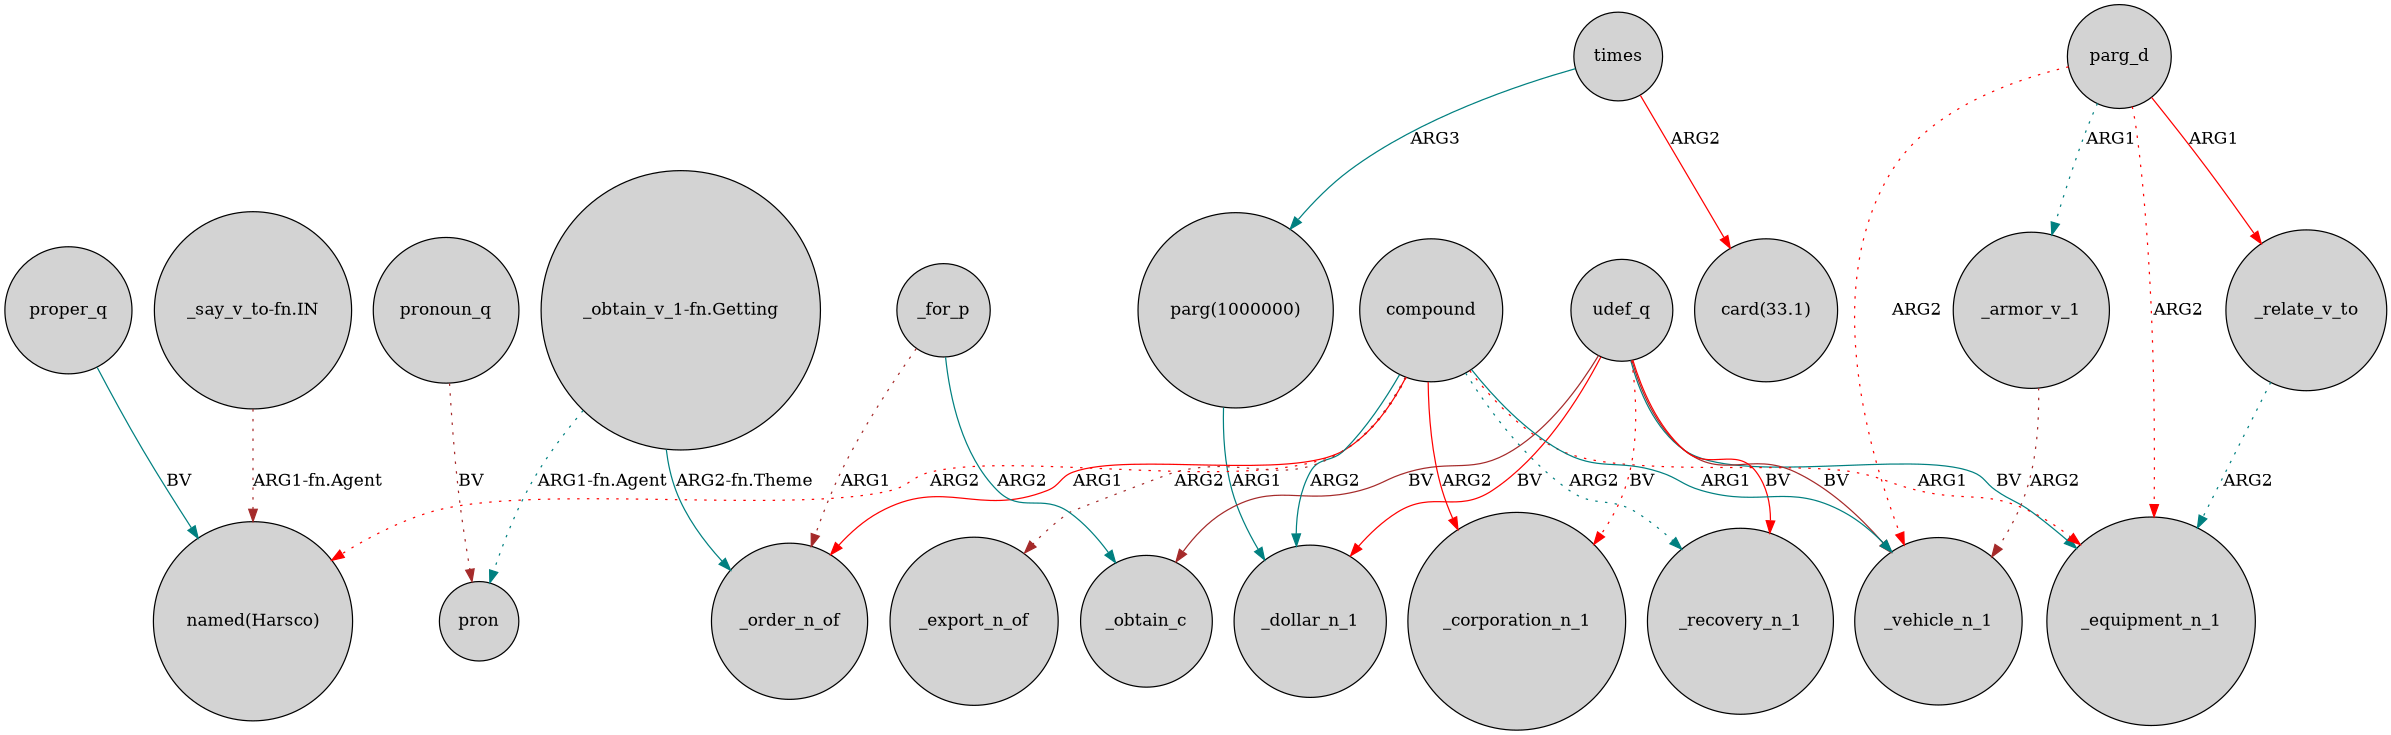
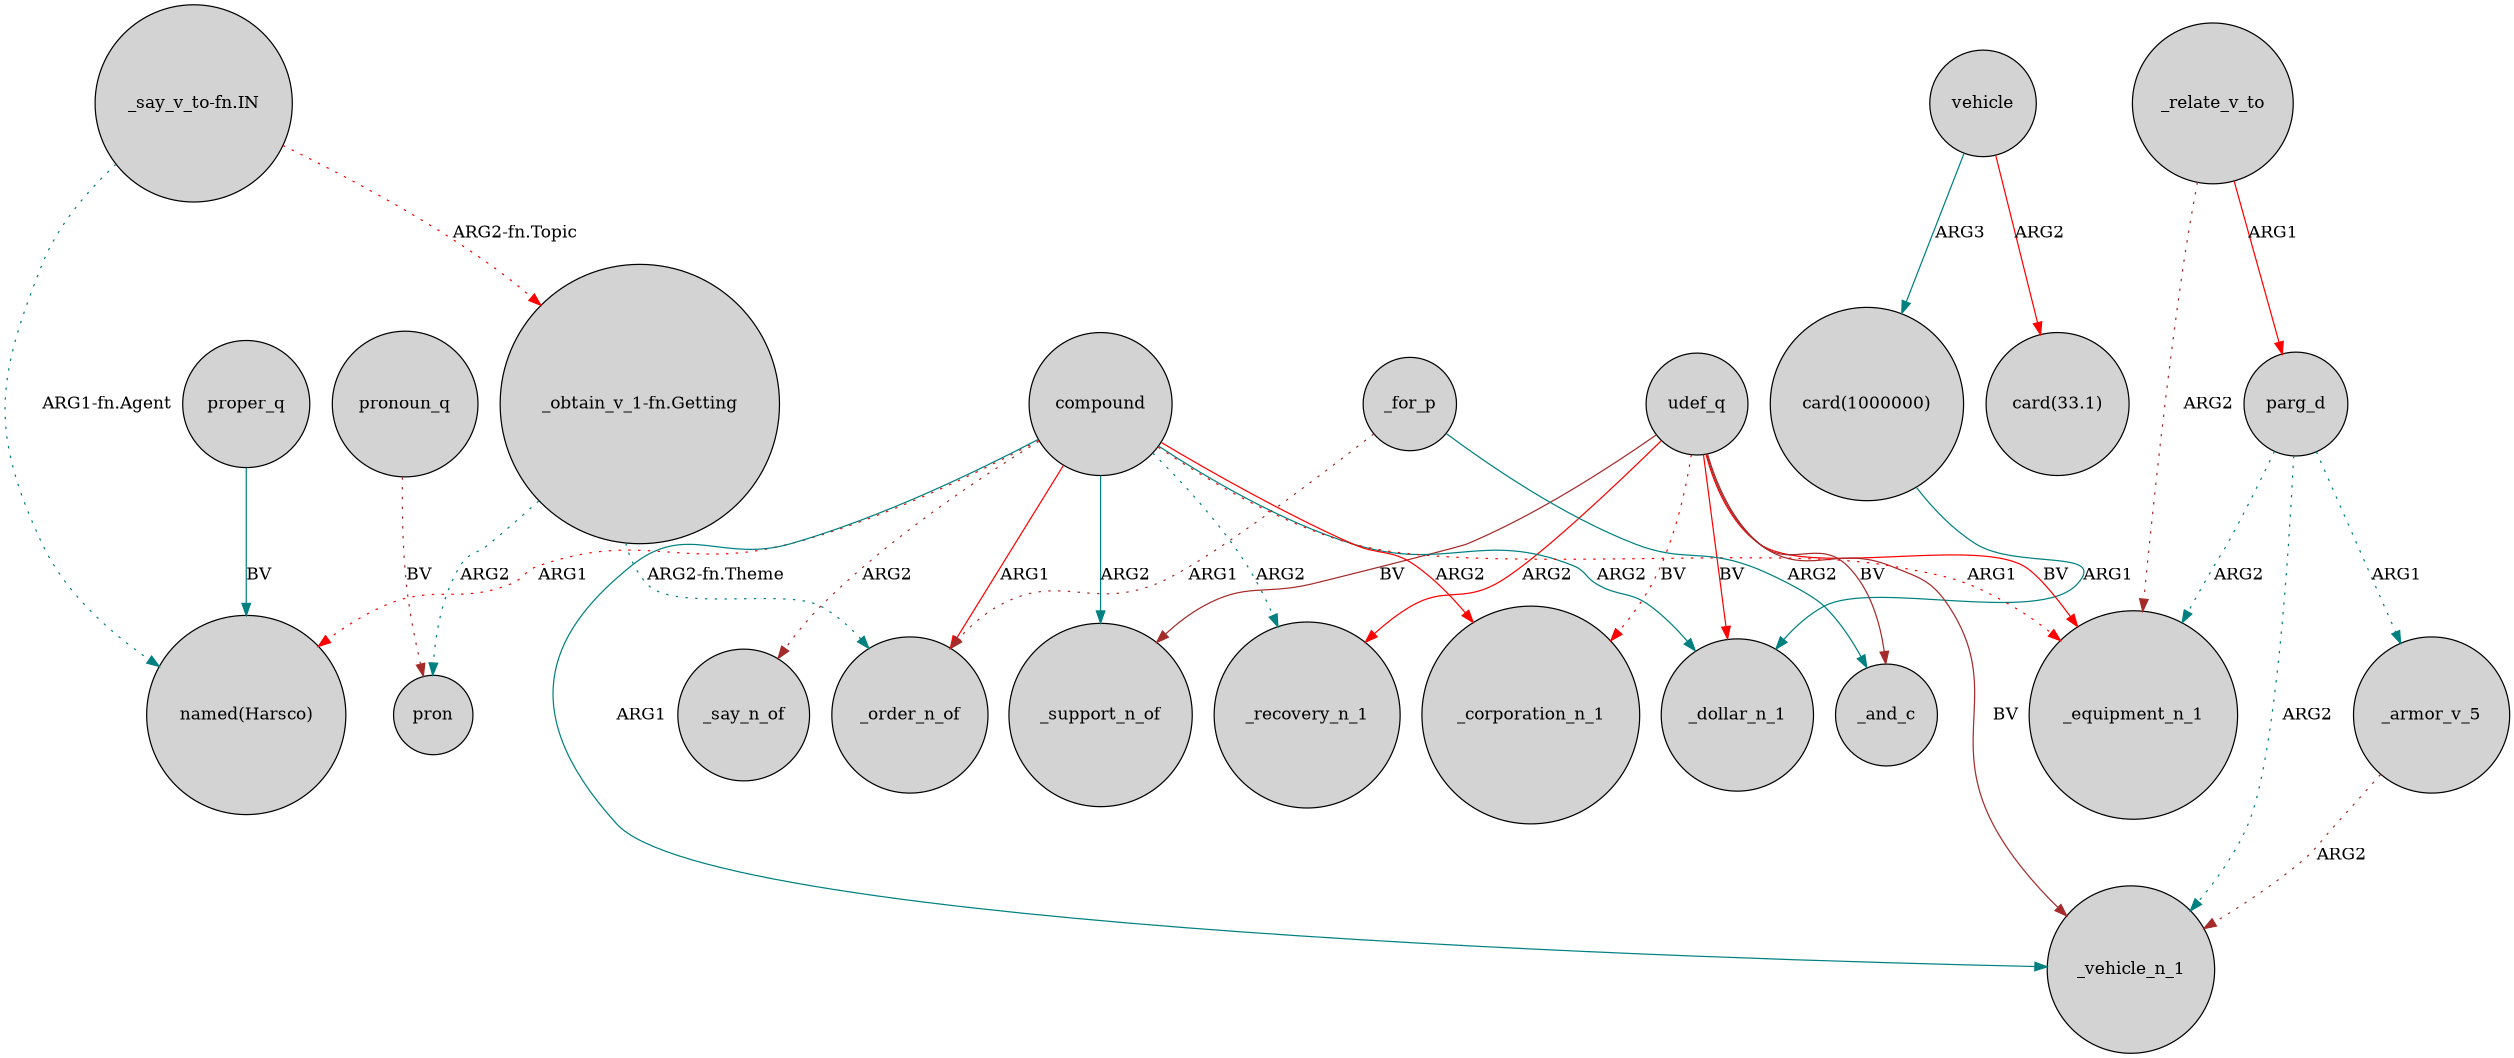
(1618, 57) -> (1983, 103)
(2204, 164) -> (2257, 262)
none -> (412, 214)
(1862, 247) -> (2275, 687)
(2151, 305) -> (2234, 533)
(1236, 310) -> (1867, 404)
(2031, 310) -> (2432, 715)
(2237, 450) -> (2167, 390)
(253, 459) -> (6, 421)
(1858, 465) -> (1895, 557)
(603, 481) -> (485, 575)
(955, 481) -> (563, 575)
(1778, 481) -> (1547, 575)
(685, 510) -> (736, 599)
(974, 621) -> (744, 715)
(1146, 621) -> (1887, 715)
none -> (1101, 715)
